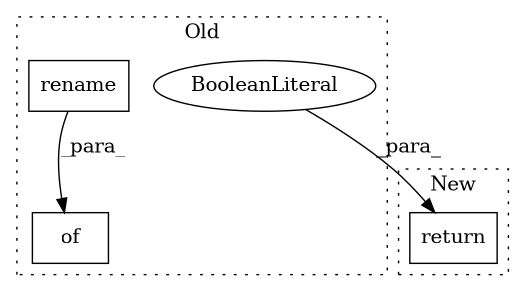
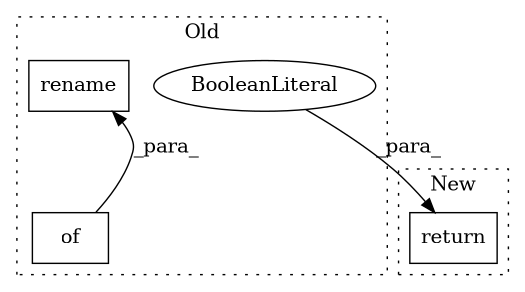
(59, 154) -> (126, 170)
